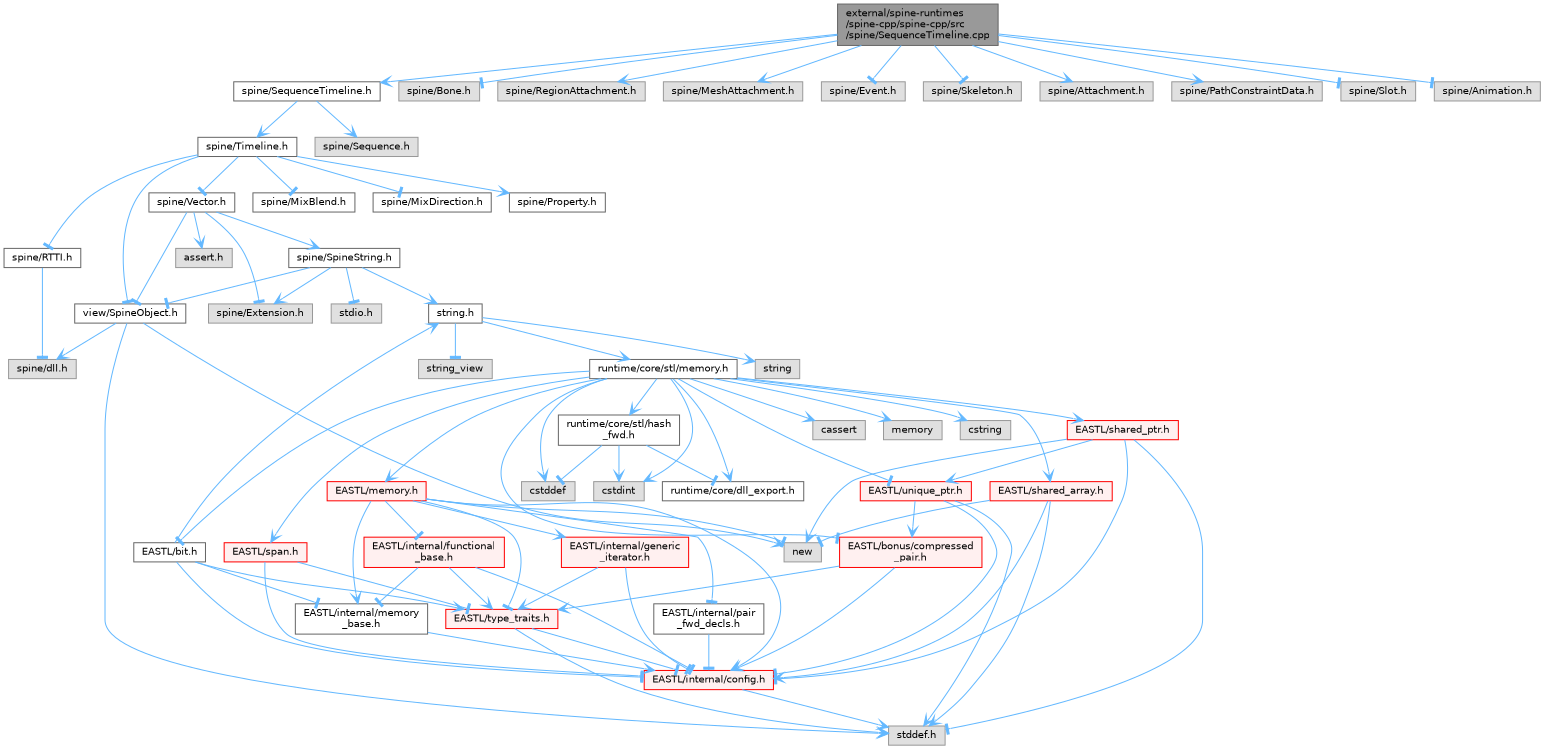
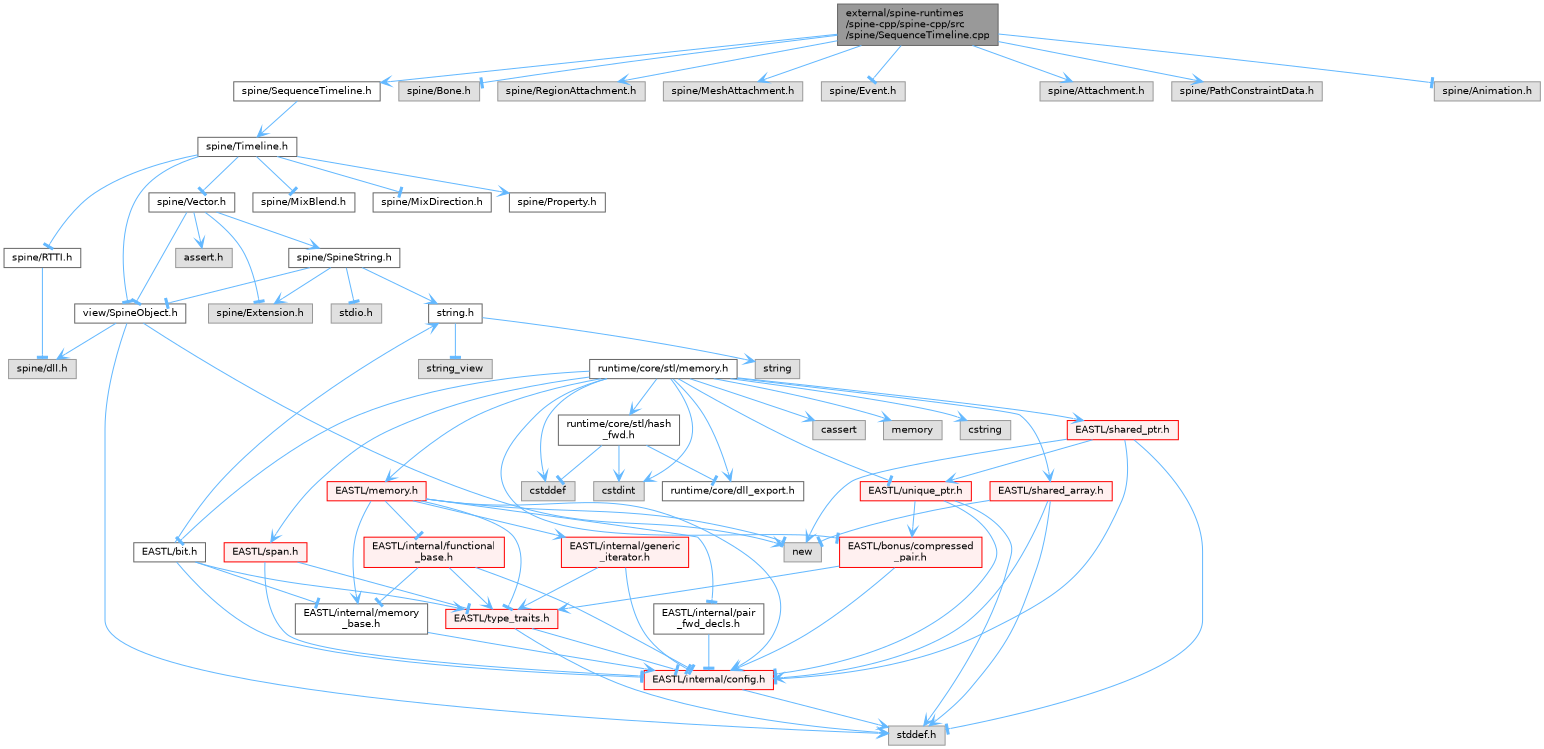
(972, 91) -> none
(1378, 91) -> none
(367, 147) -> none
(551, 339) -> none
